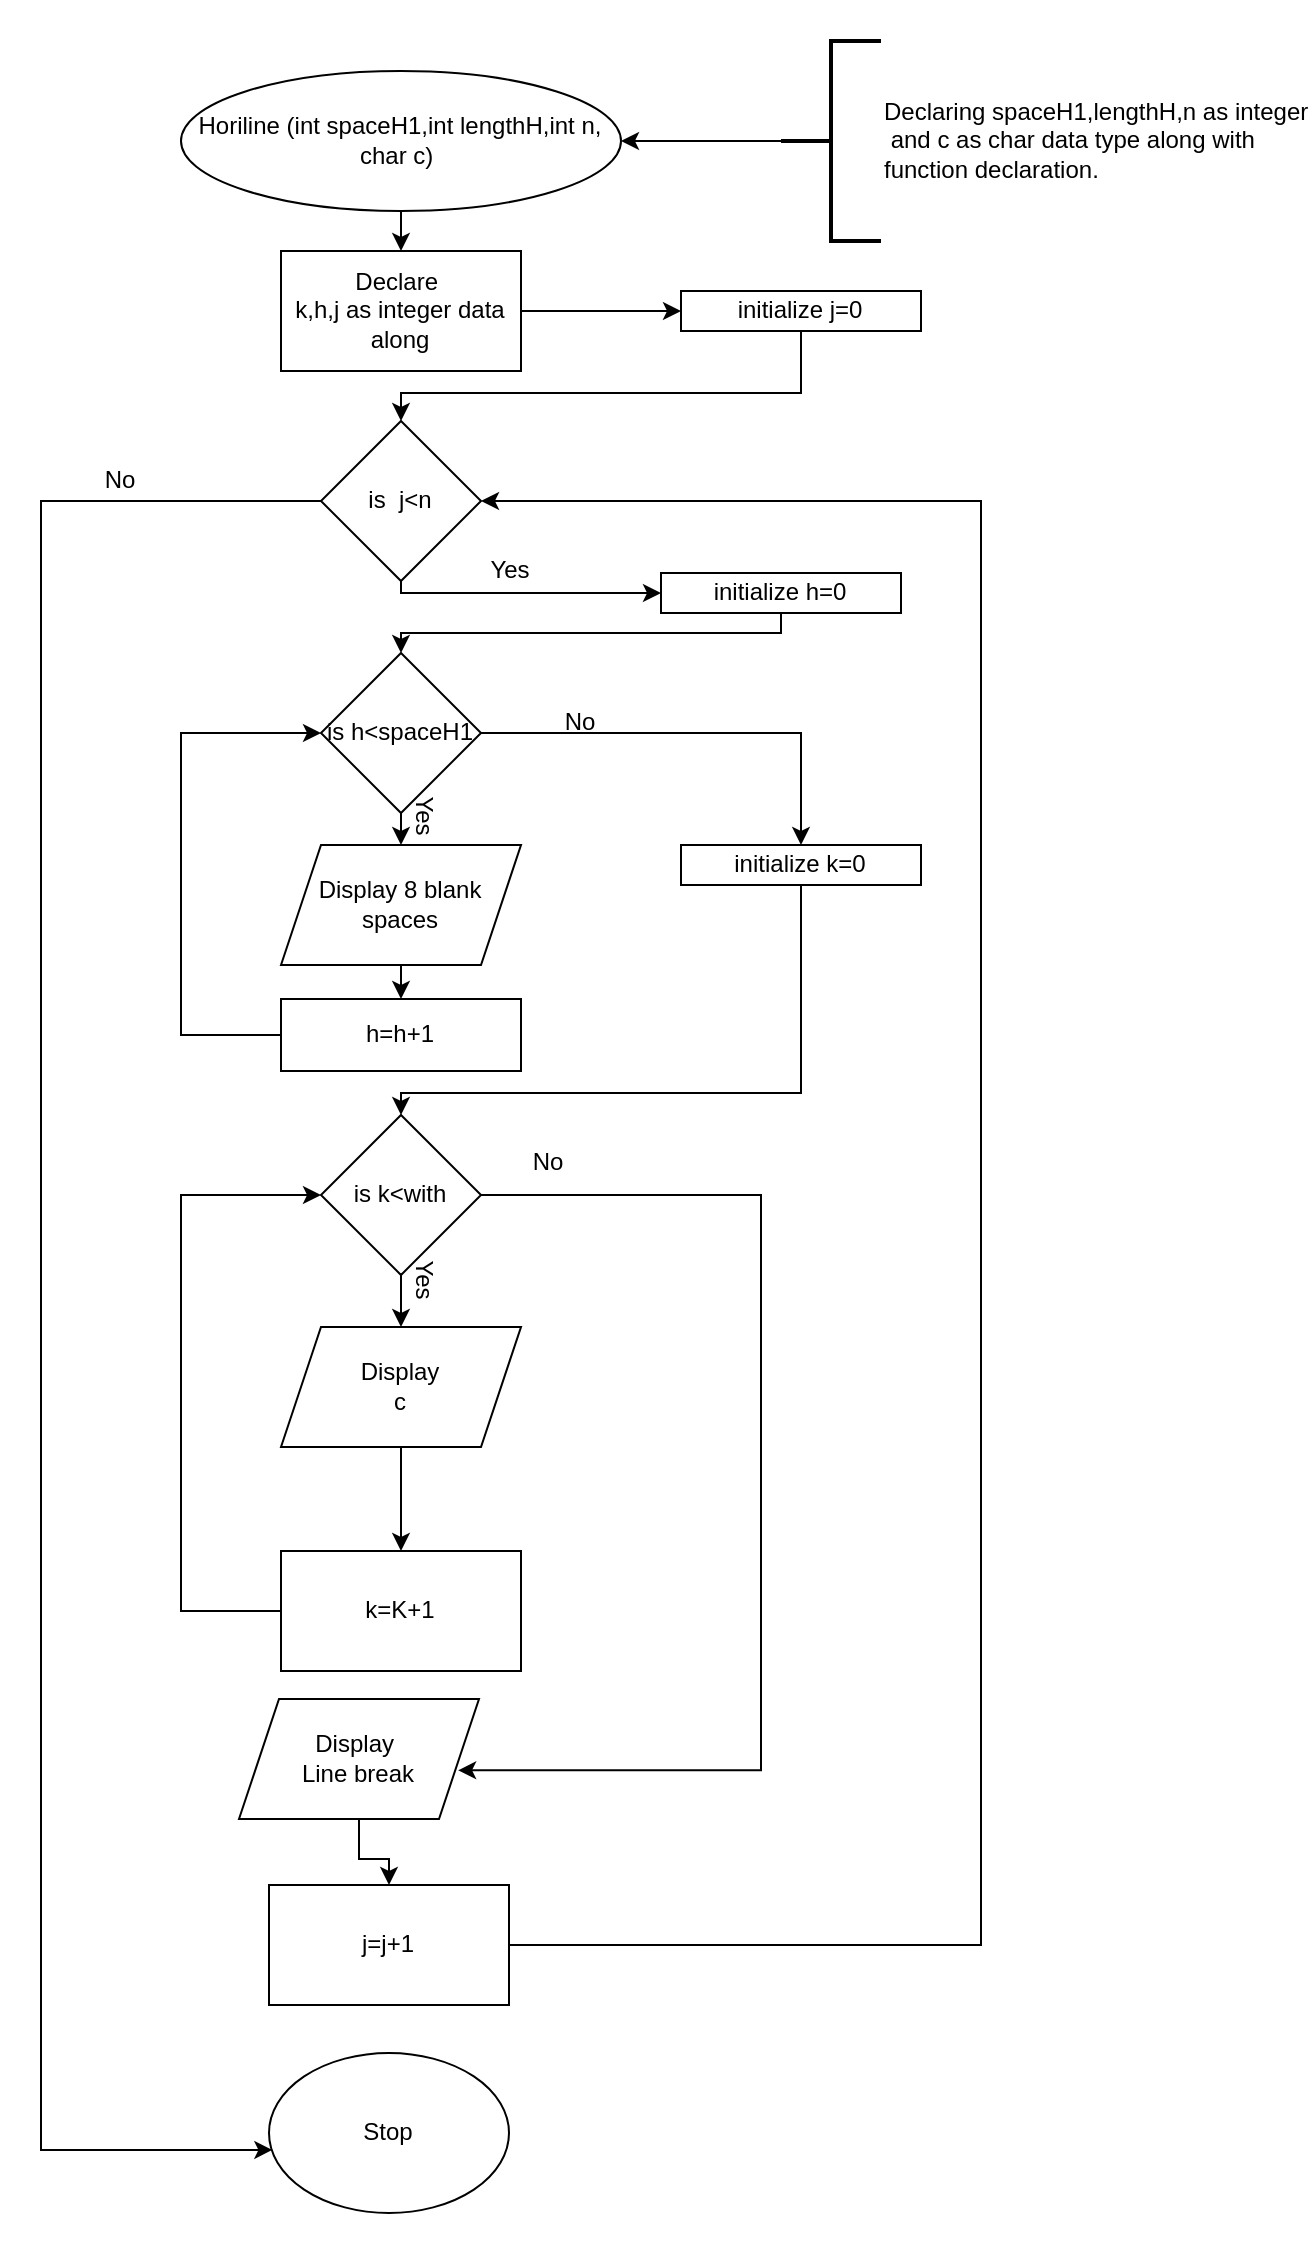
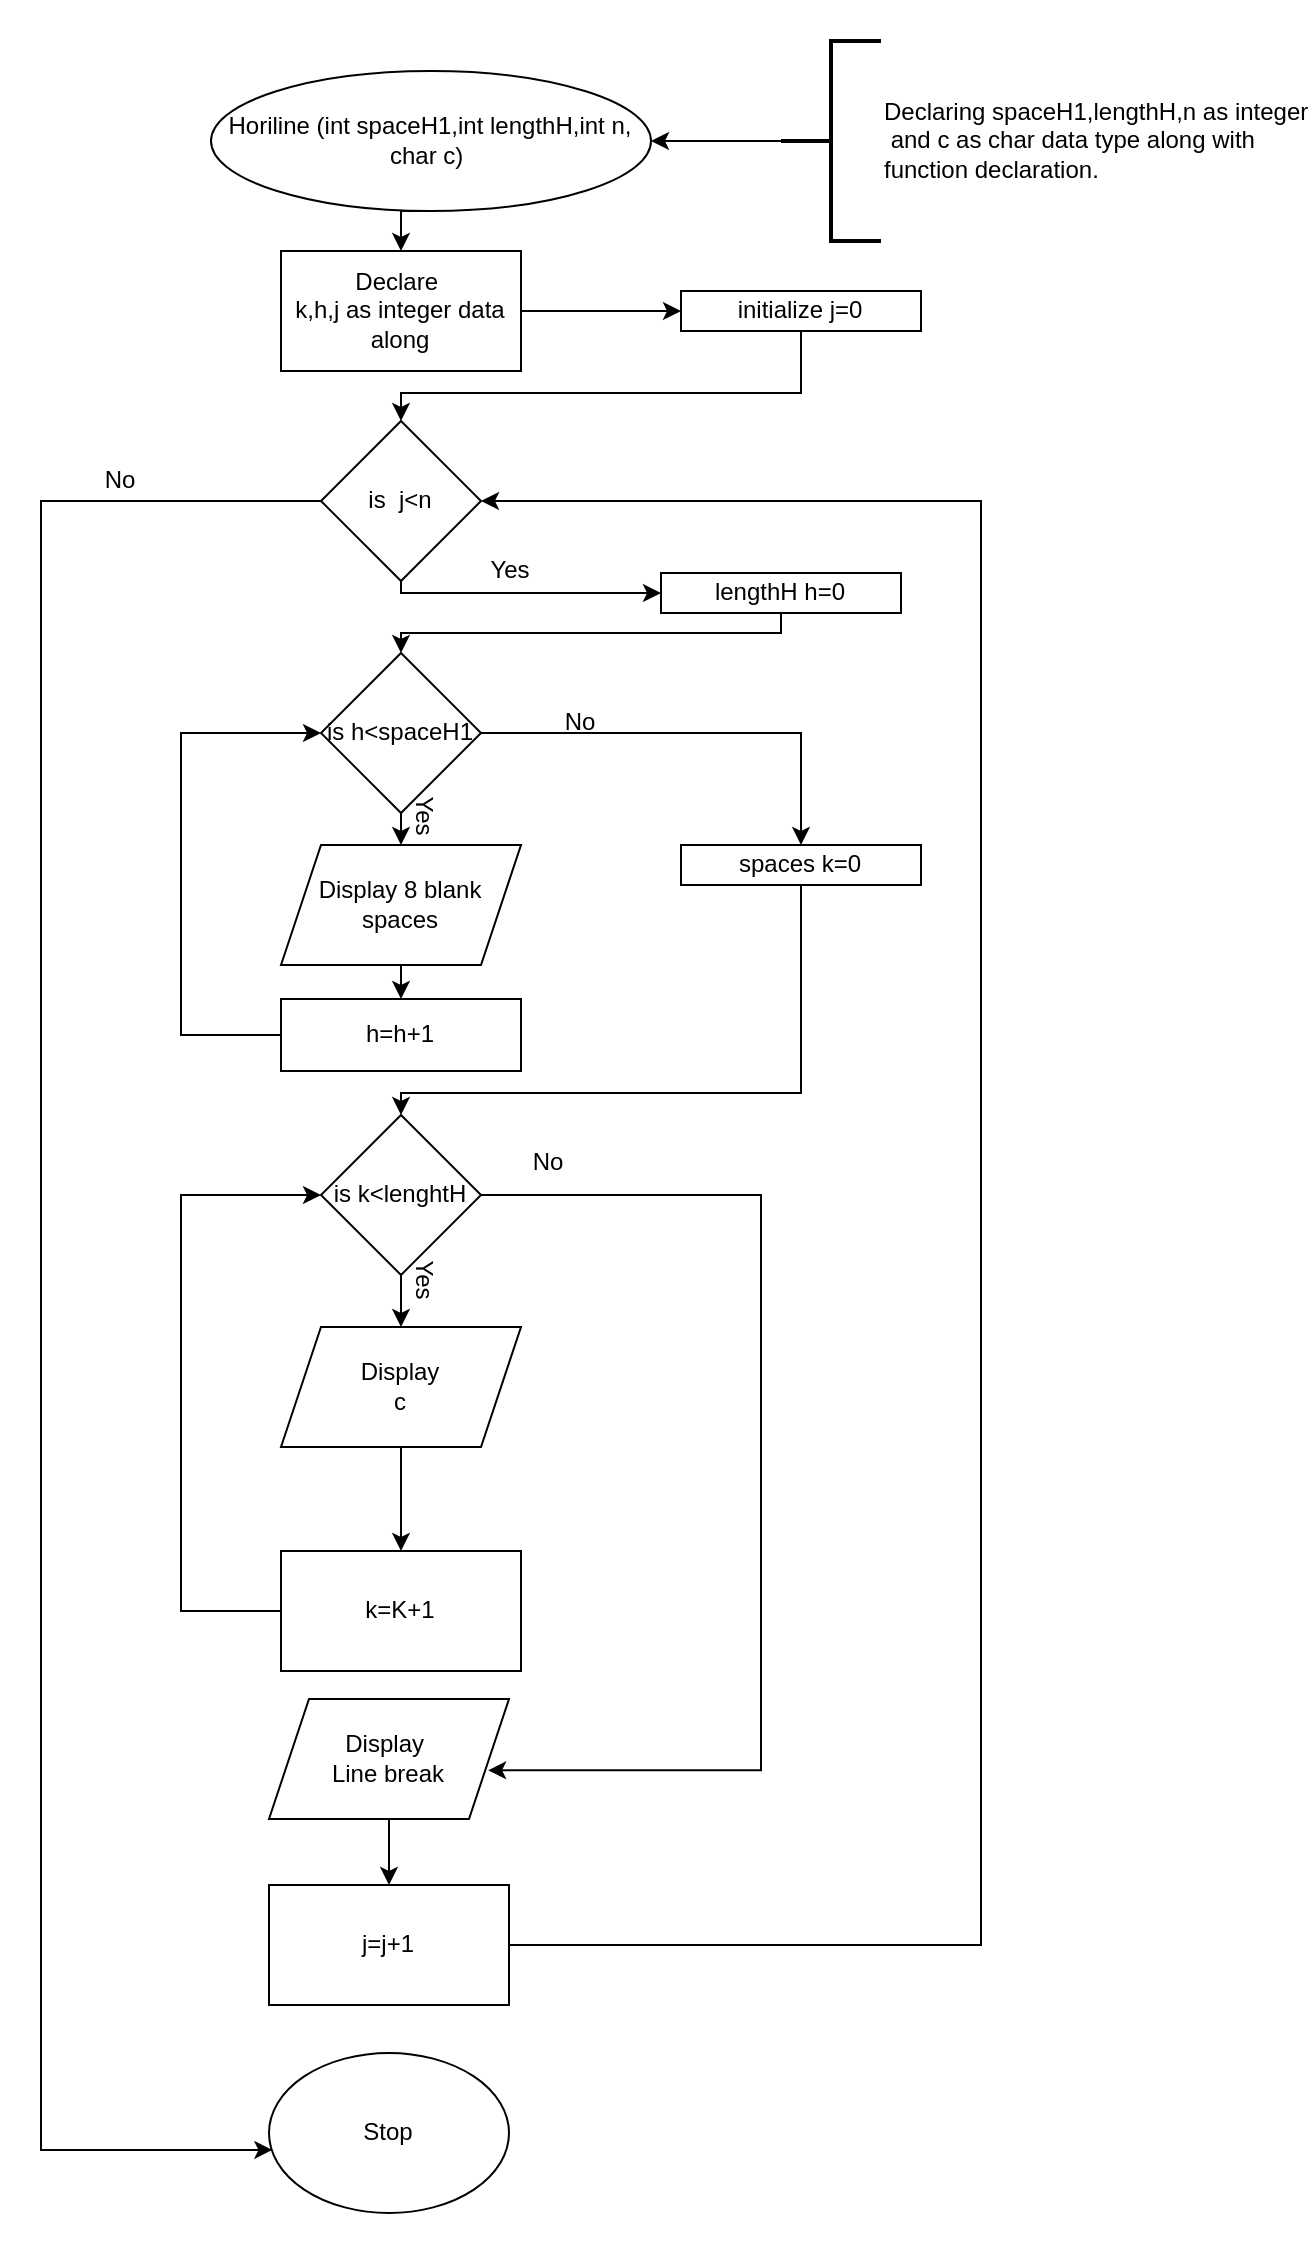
(401, 141) -> (431, 141)
(781, 593) -> (781, 593)
(801, 865) -> (801, 865)
(401, 1195) -> (401, 1195)
(359, 1759) -> (389, 1759)
